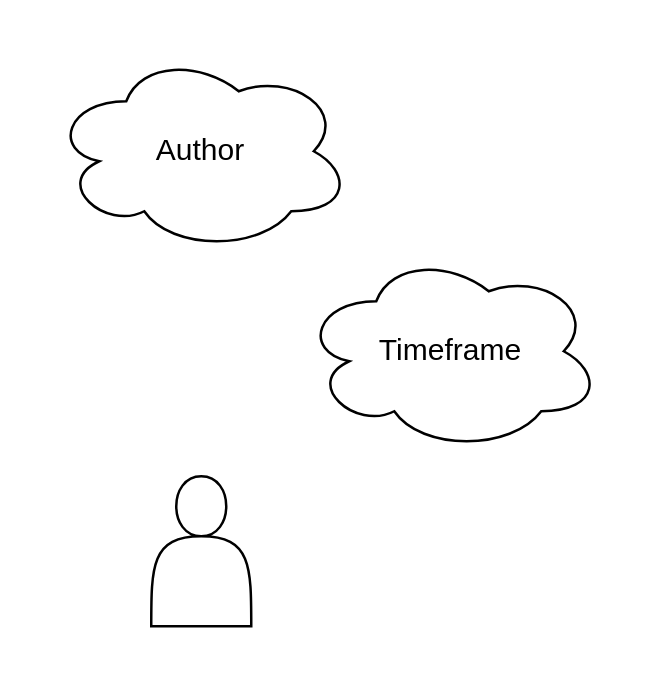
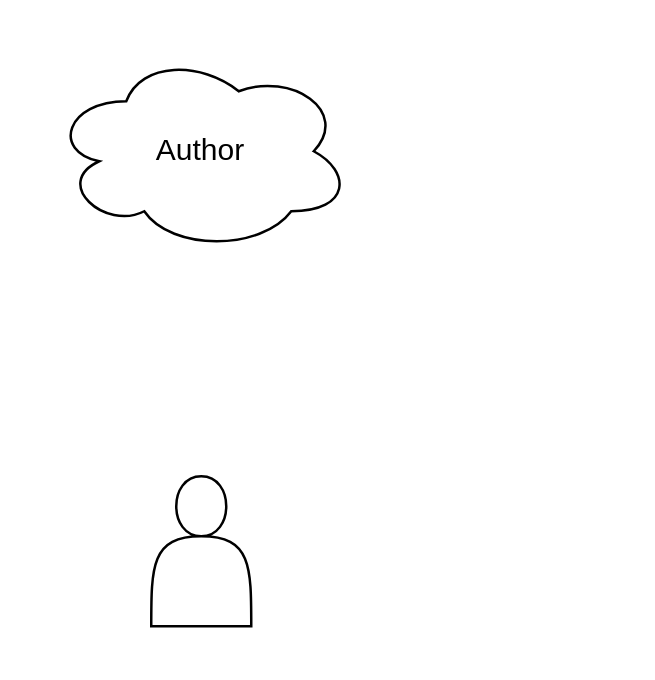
(451, 351) -> none
